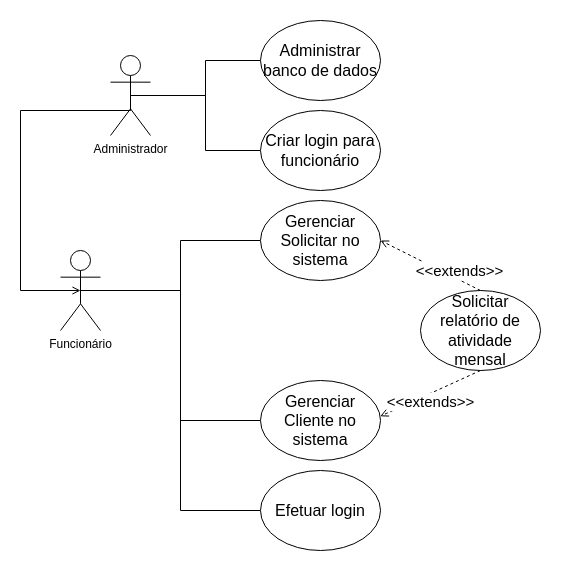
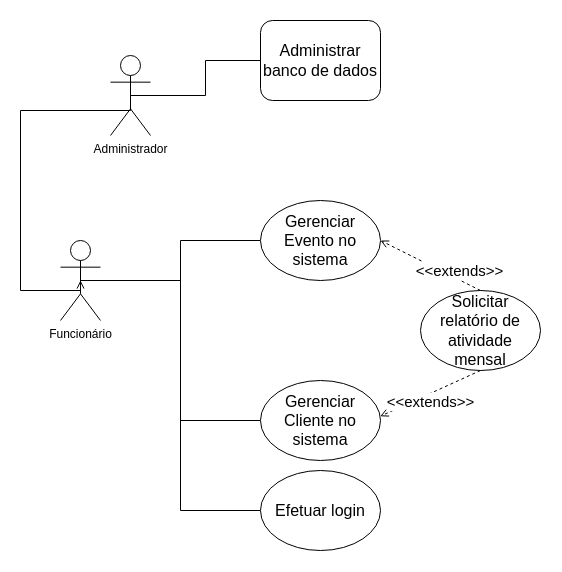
(321, 61) -> (321, 61)
(206, 151) -> none
(321, 151) -> none
(321, 241) -> (321, 241)
(81, 291) -> (81, 281)
